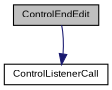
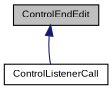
(63, 39) -> (49, 50)
